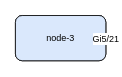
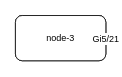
(60, 38) -> (60, 38)
